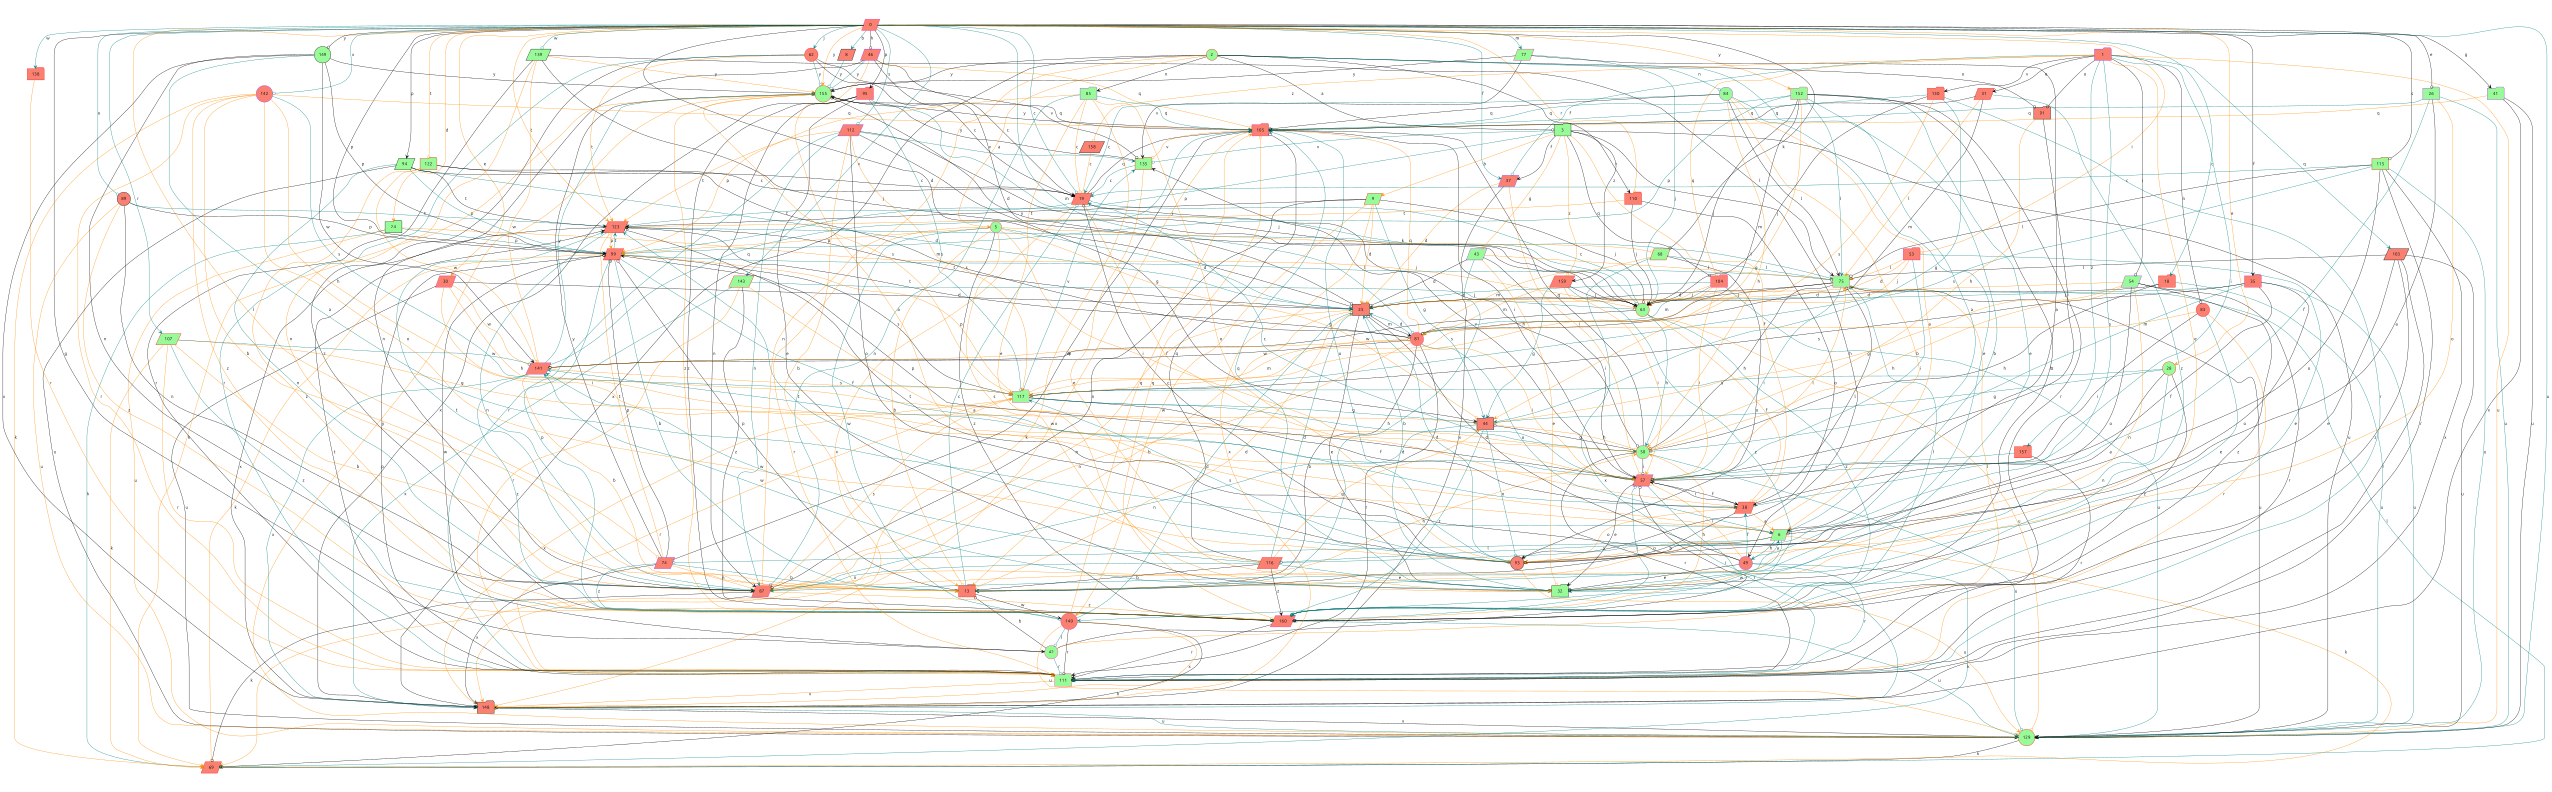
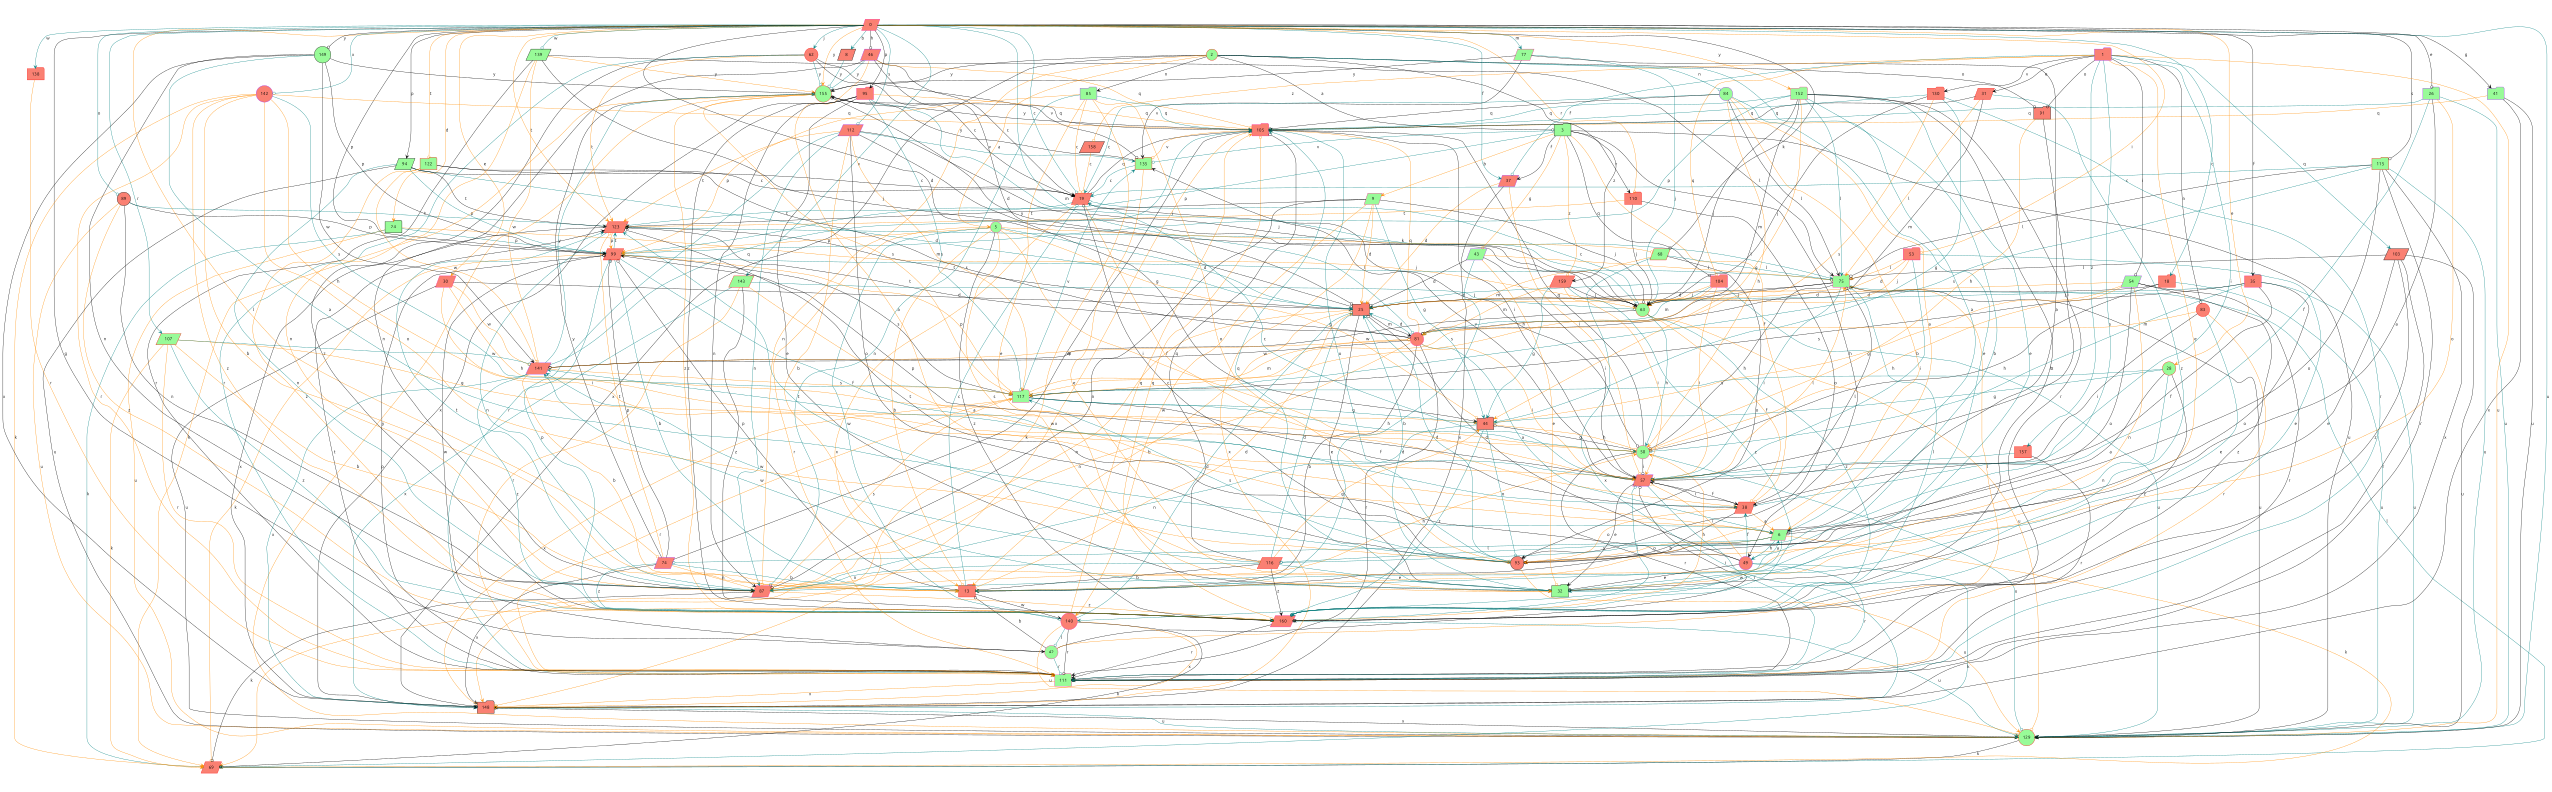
none -> (1062, 108)
(1373, 199) -> (1373, 199)
